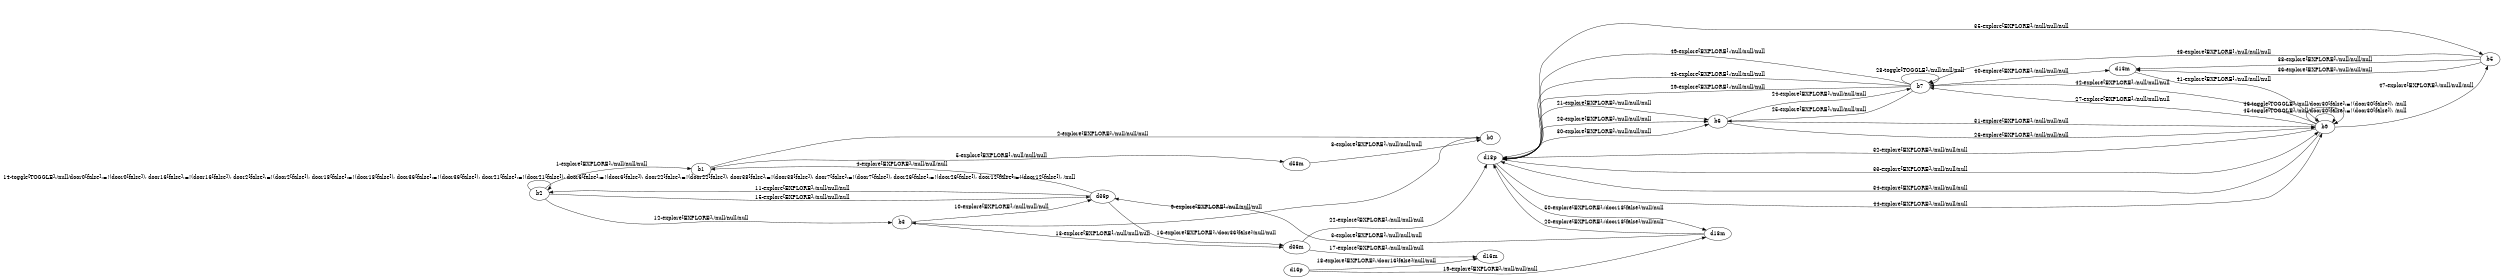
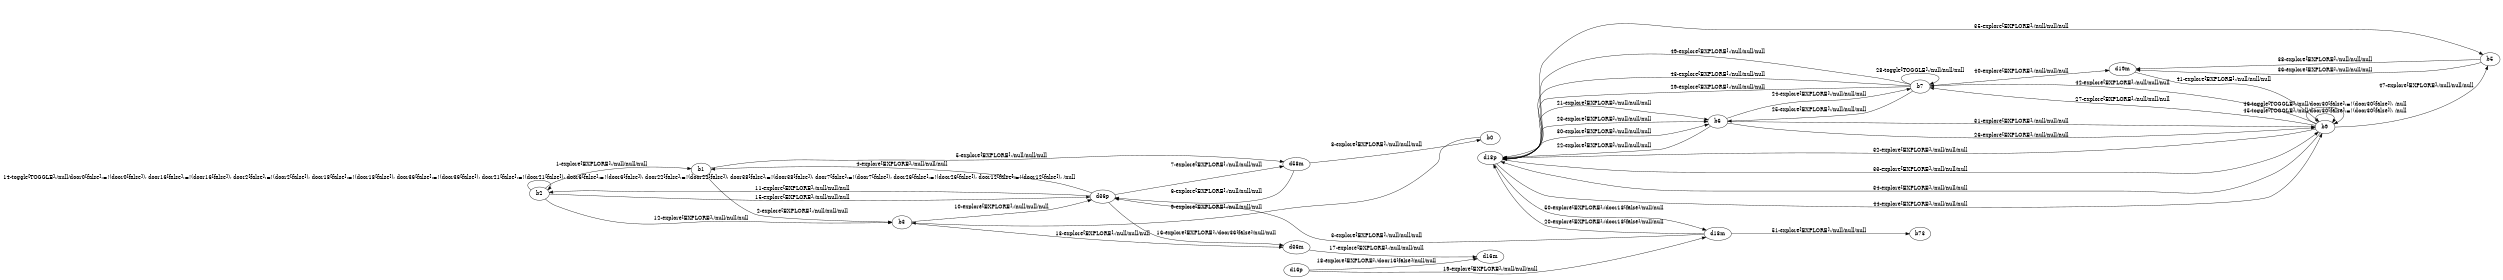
(2205, 55) -> none
(2123, 69) -> (2123, 69)
(1092, 137) -> (790, 218)
none -> (1197, 181)
none -> (1213, 203)
(1405, 228) -> (1611, 152)
none -> (1920, 234)
